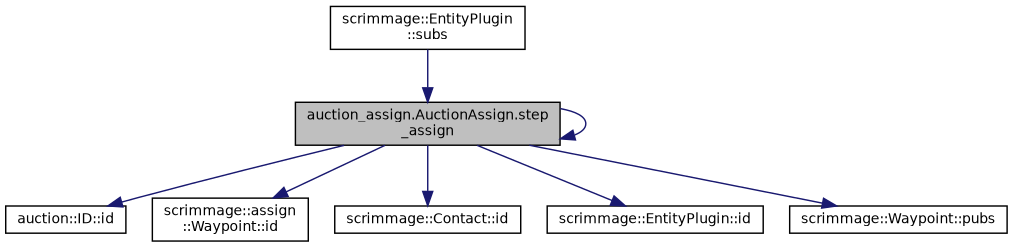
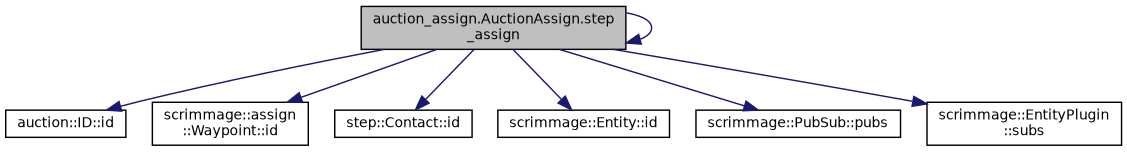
(428, 68) -> (763, 75)
(428, 220) -> (403, 124)
(655, 220) -> (584, 124)
(898, 220) -> (798, 124)
